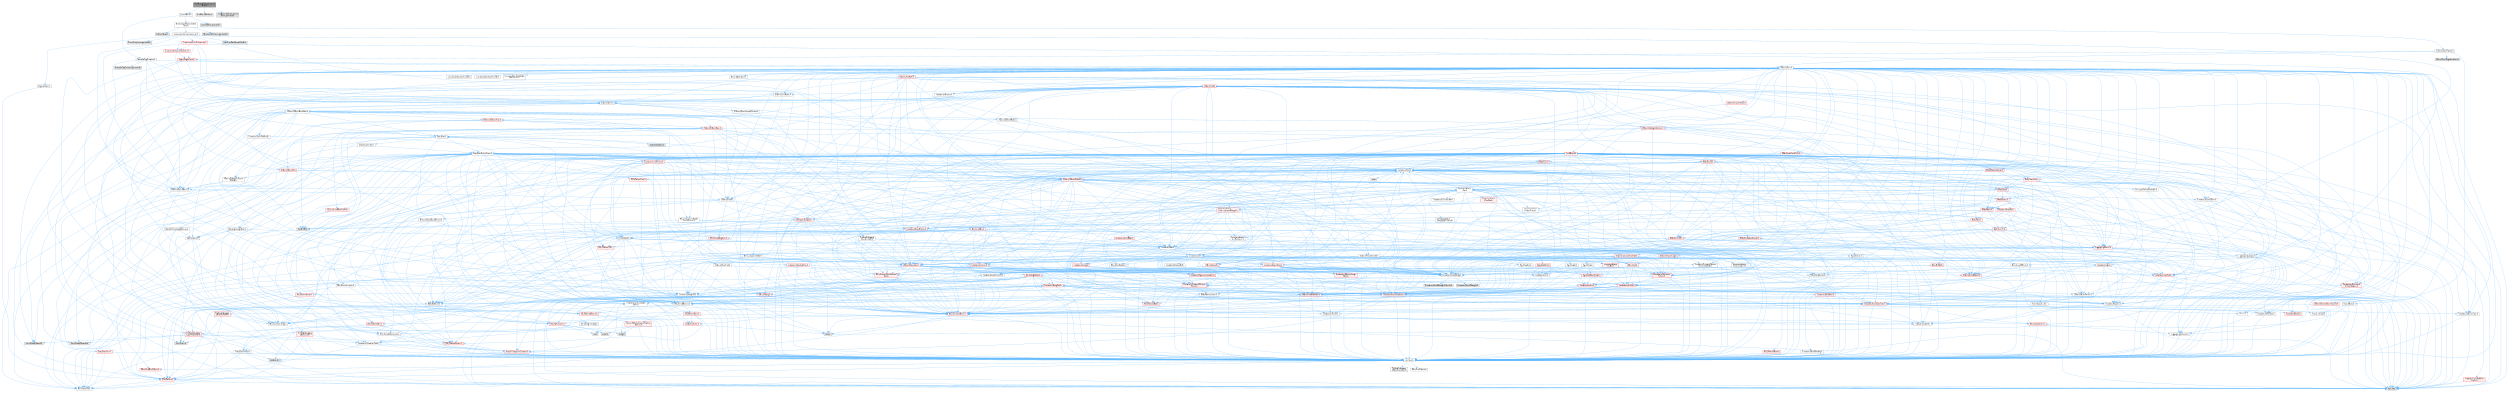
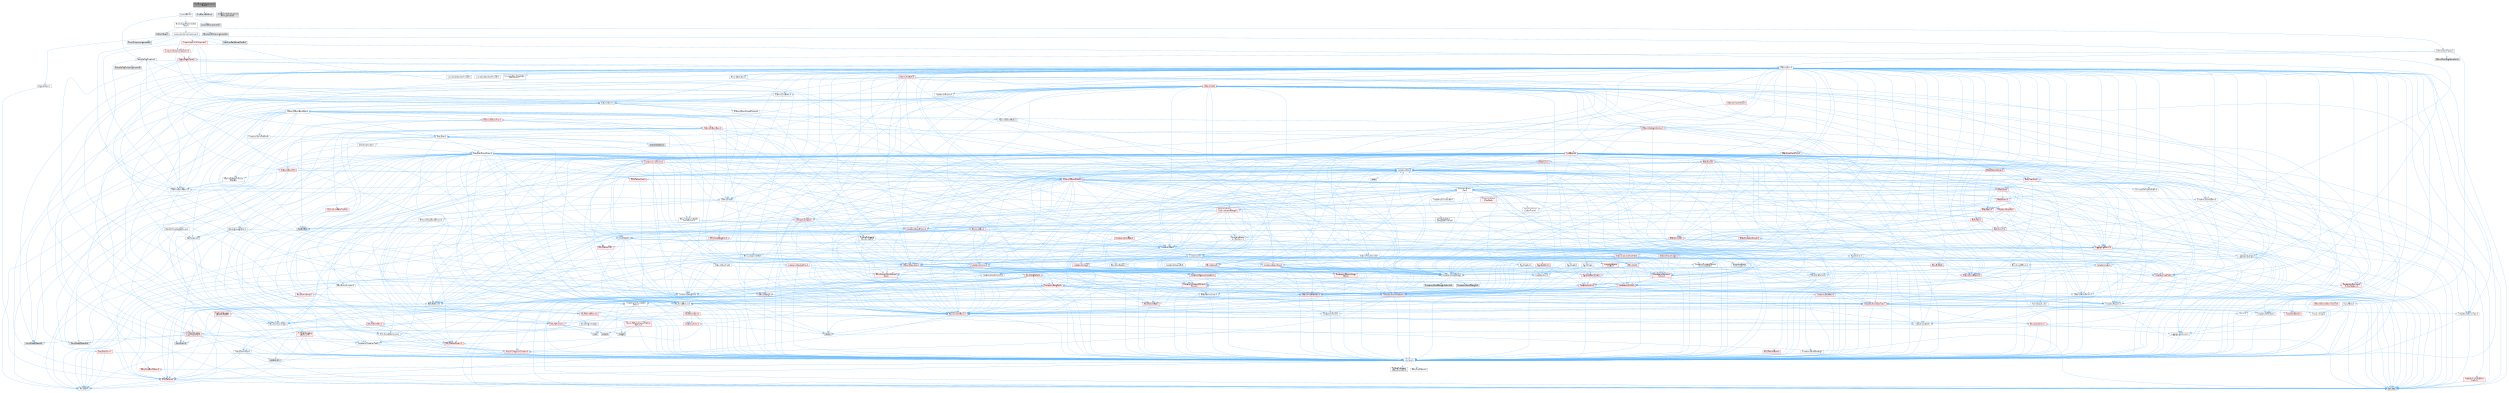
(84, 389) -> (84, 389)
